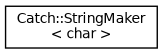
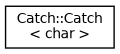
(81, 27) -> (60, 27)
